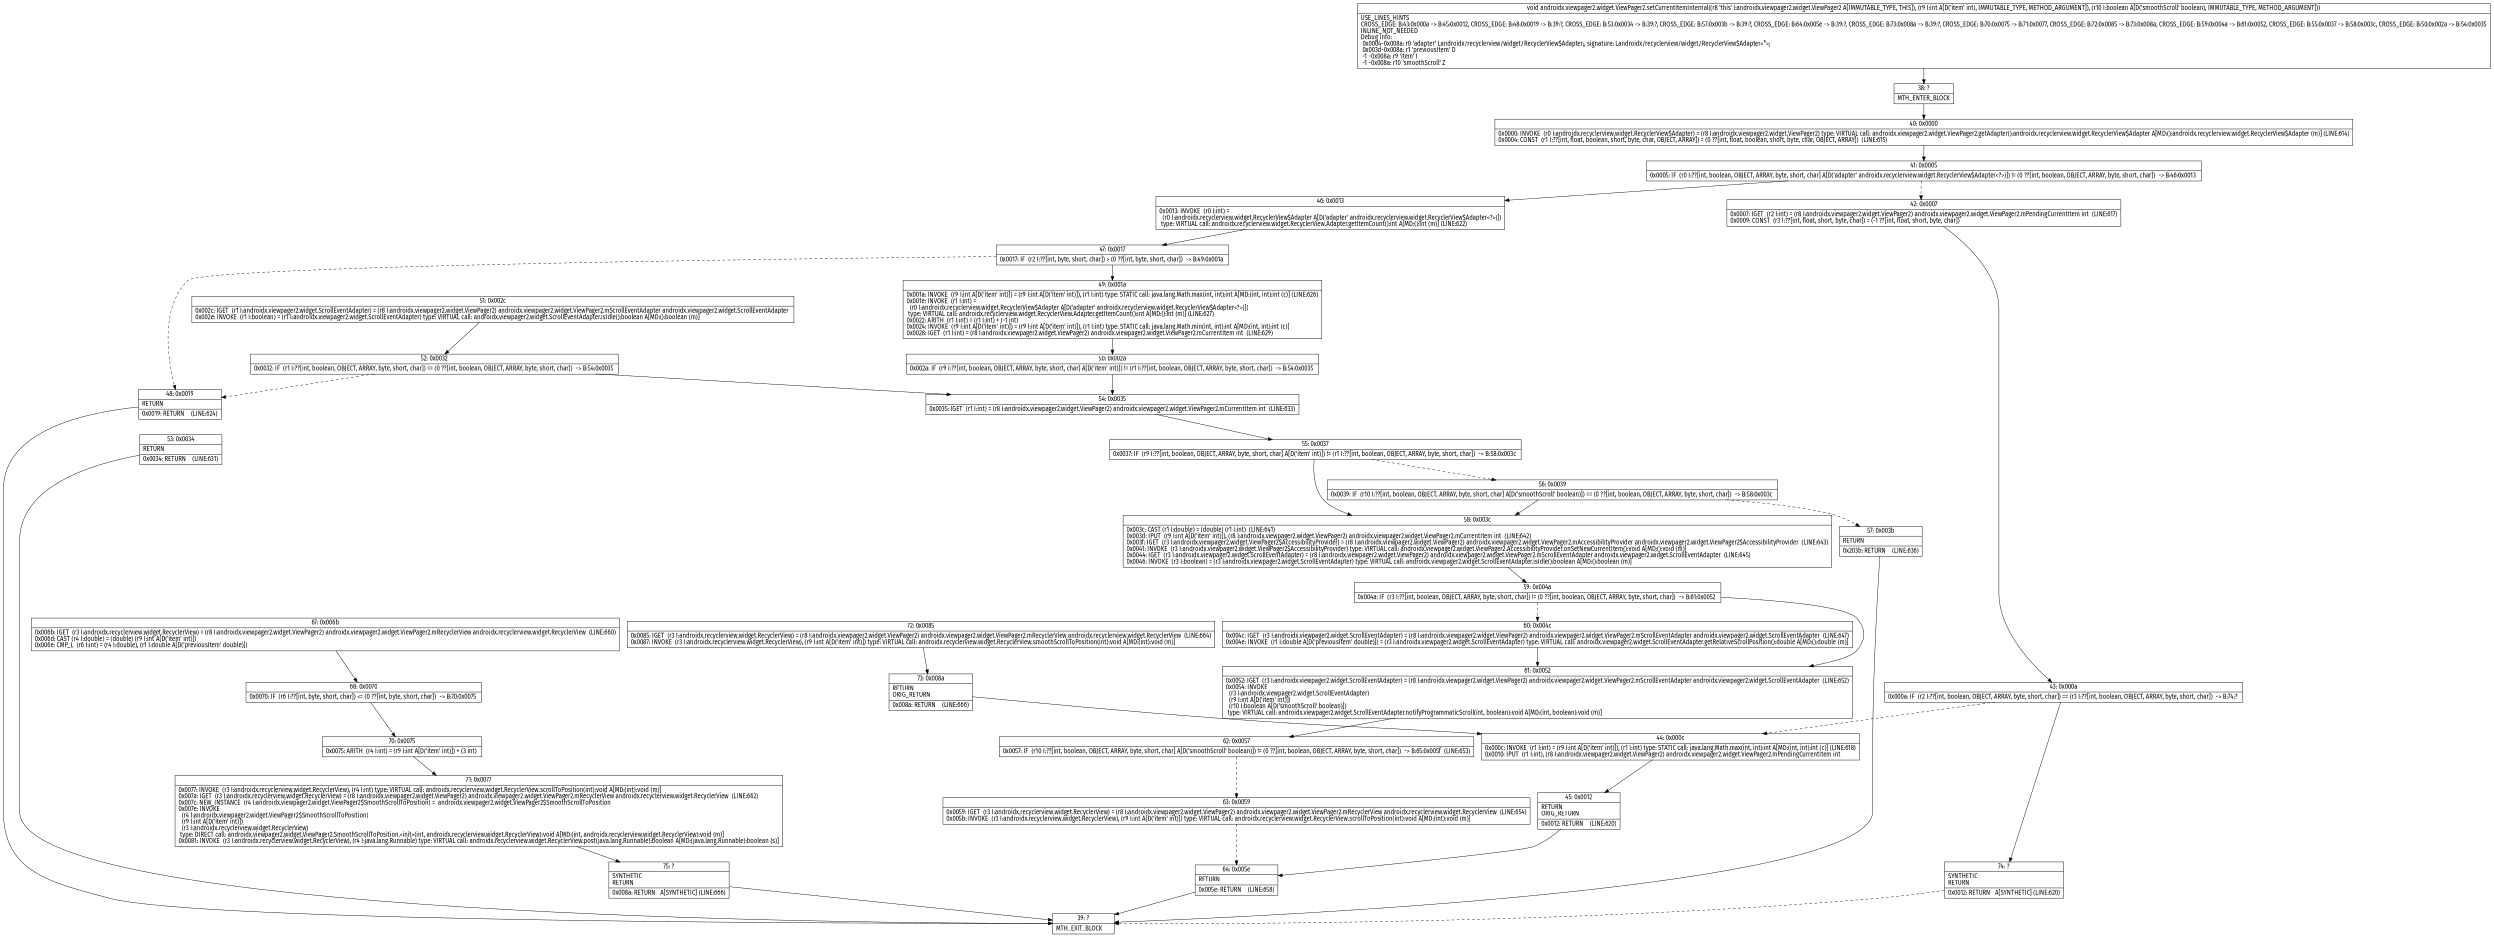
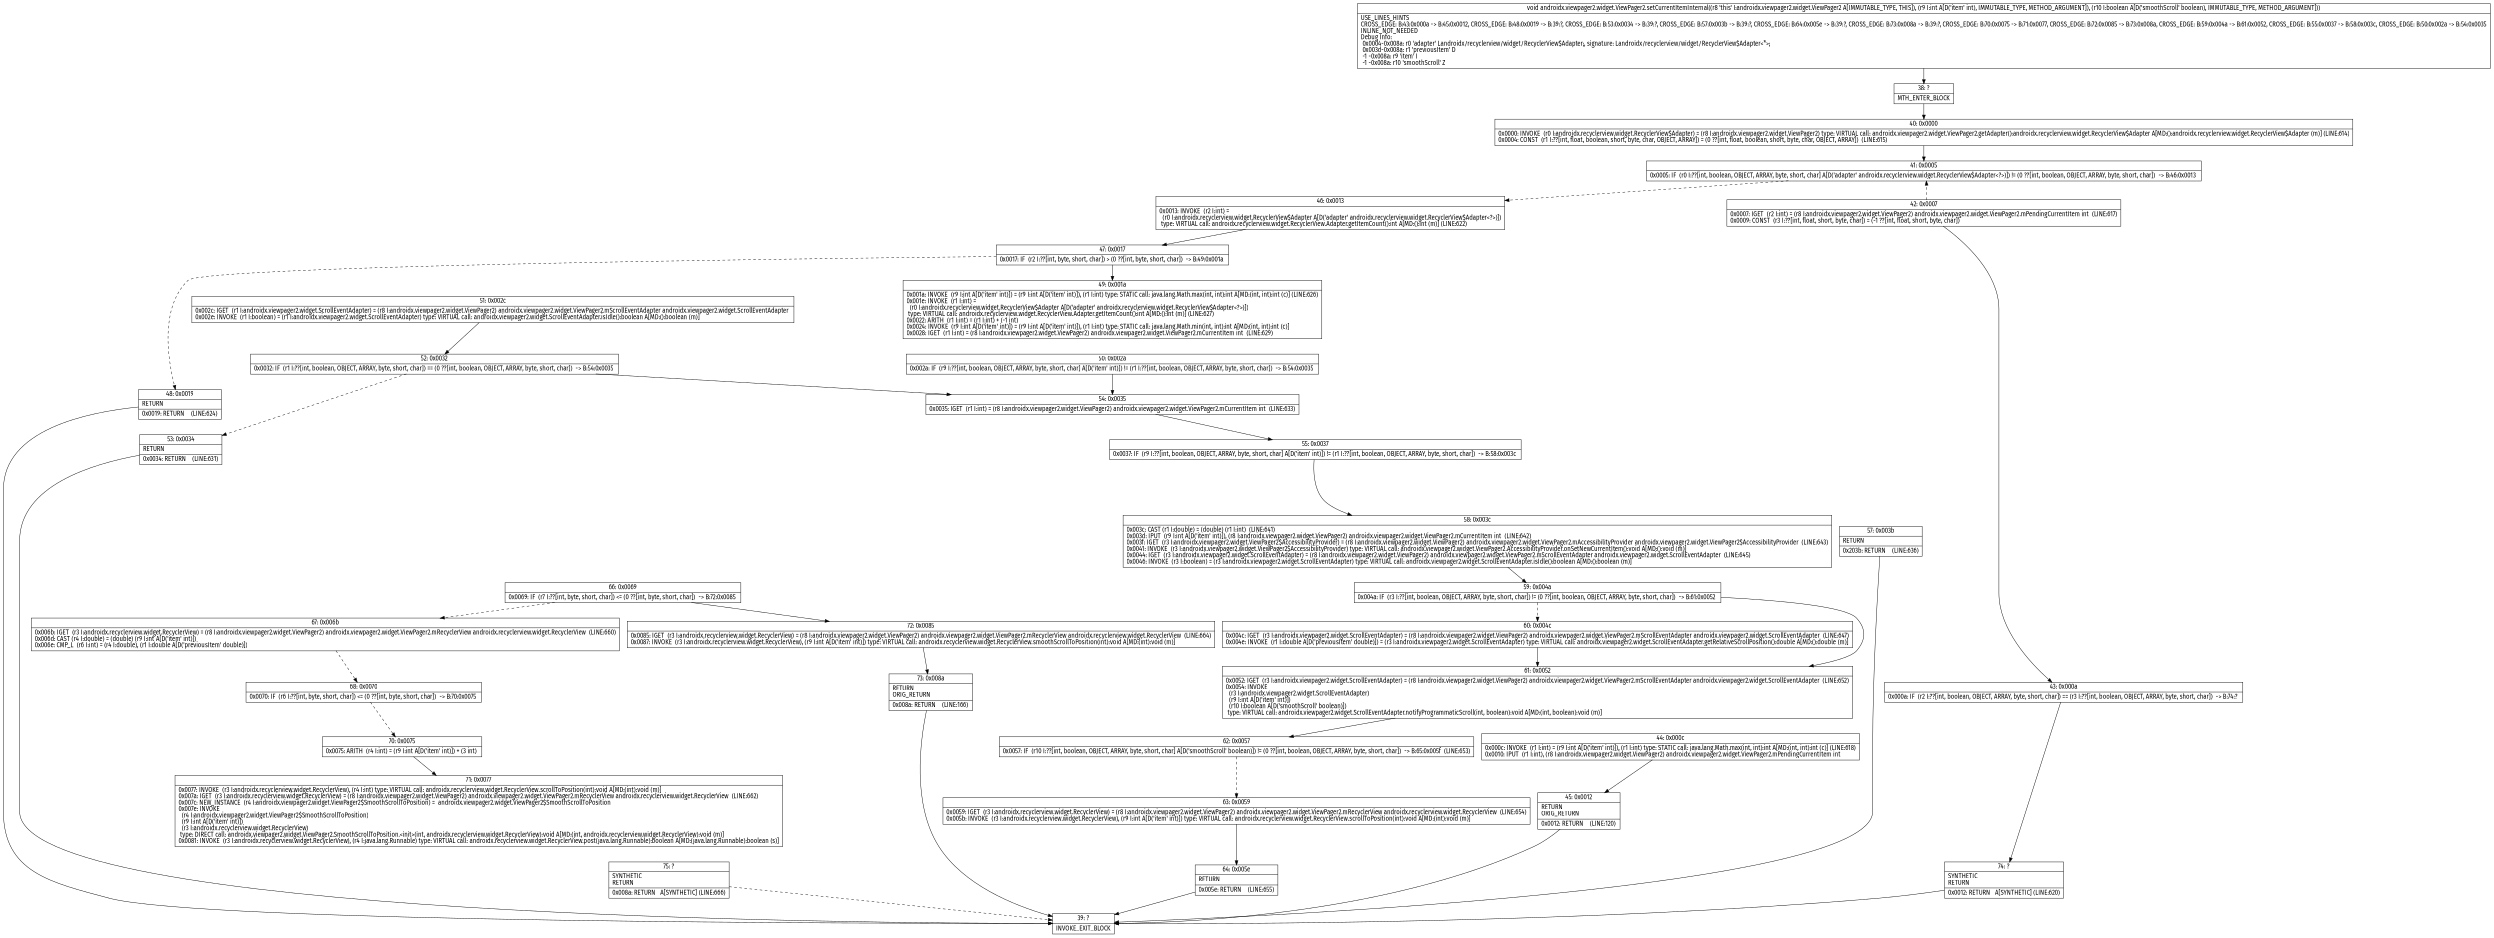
(1921, 188) -> (1927, 193)
(1649, 190) -> (1649, 190)
(1195, 211) -> (1195, 211)
(1112, 344) -> none
(300, 385) -> (316, 404)
(1552, 490) -> none
none -> (623, 593)
(345, 665) -> (345, 665)
(931, 705) -> (930, 705)
(382, 718) -> (382, 718)
(1881, 718) -> none
(1225, 719) -> (937, 843)
(1579, 824) -> (1578, 824)
(1237, 842) -> (1237, 842)
(596, 854) -> none
(1424, 861) -> (1346, 902)
(1237, 890) -> (1237, 890)
(889, 903) -> (889, 903)
(1532, 918) -> (1532, 918)
(1079, 929) -> (1083, 929)
